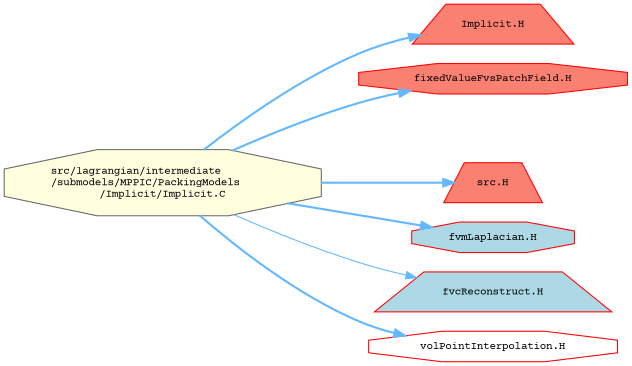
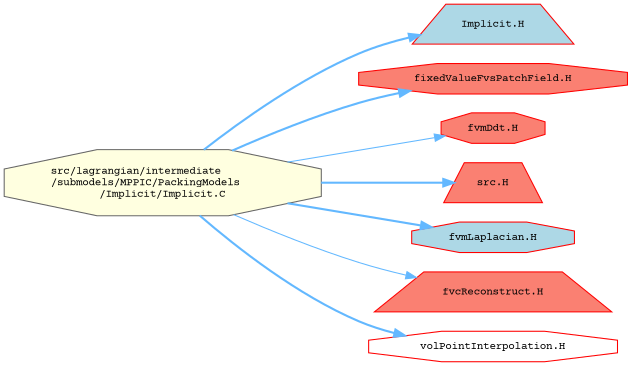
(493, 24) -> (493, 24)
none -> (493, 128)
(493, 292) -> (493, 292)
